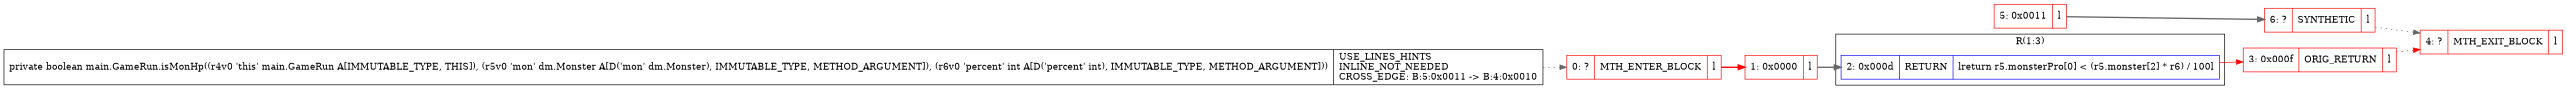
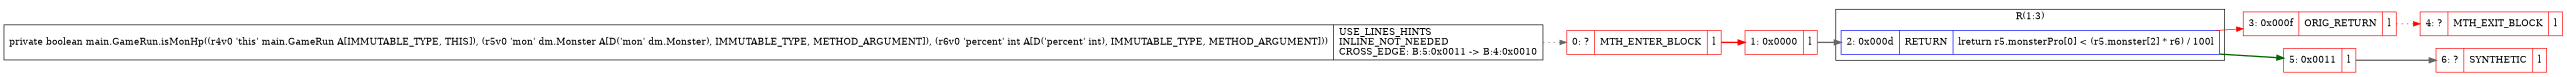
(2394, 30) -> none
none -> (2248, 56)
